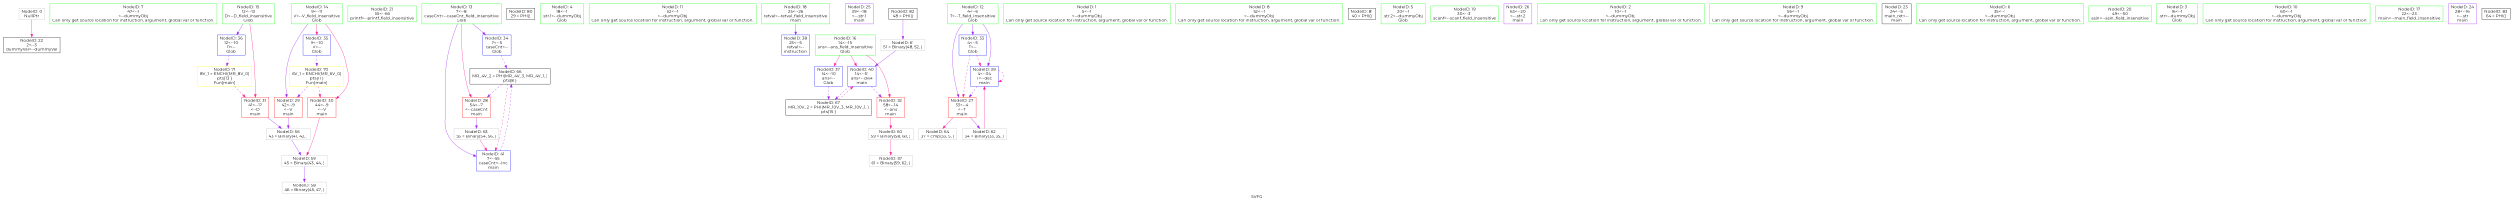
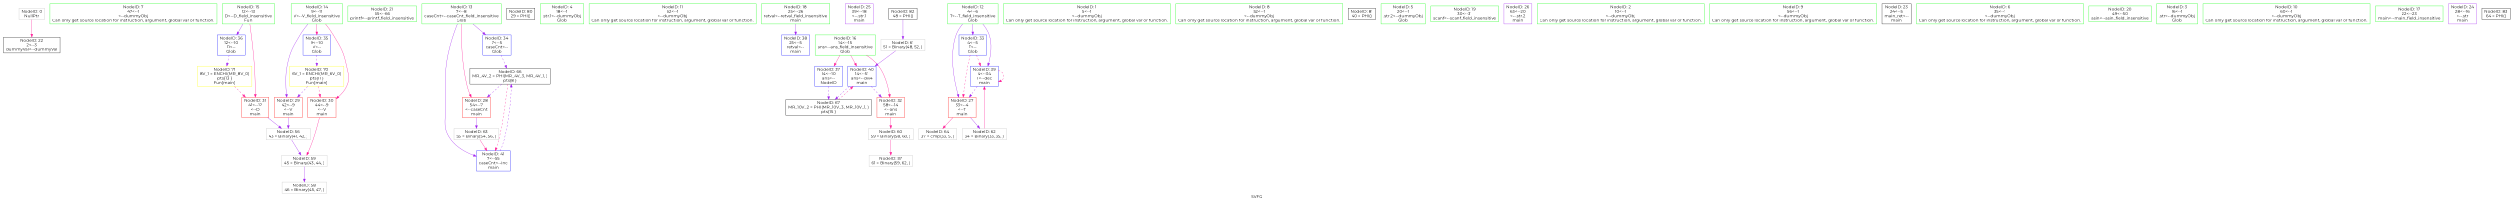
(248, 20) -> (248, 20)
(796, 52) -> (796, 52)
(829, 83) -> (829, 83)
